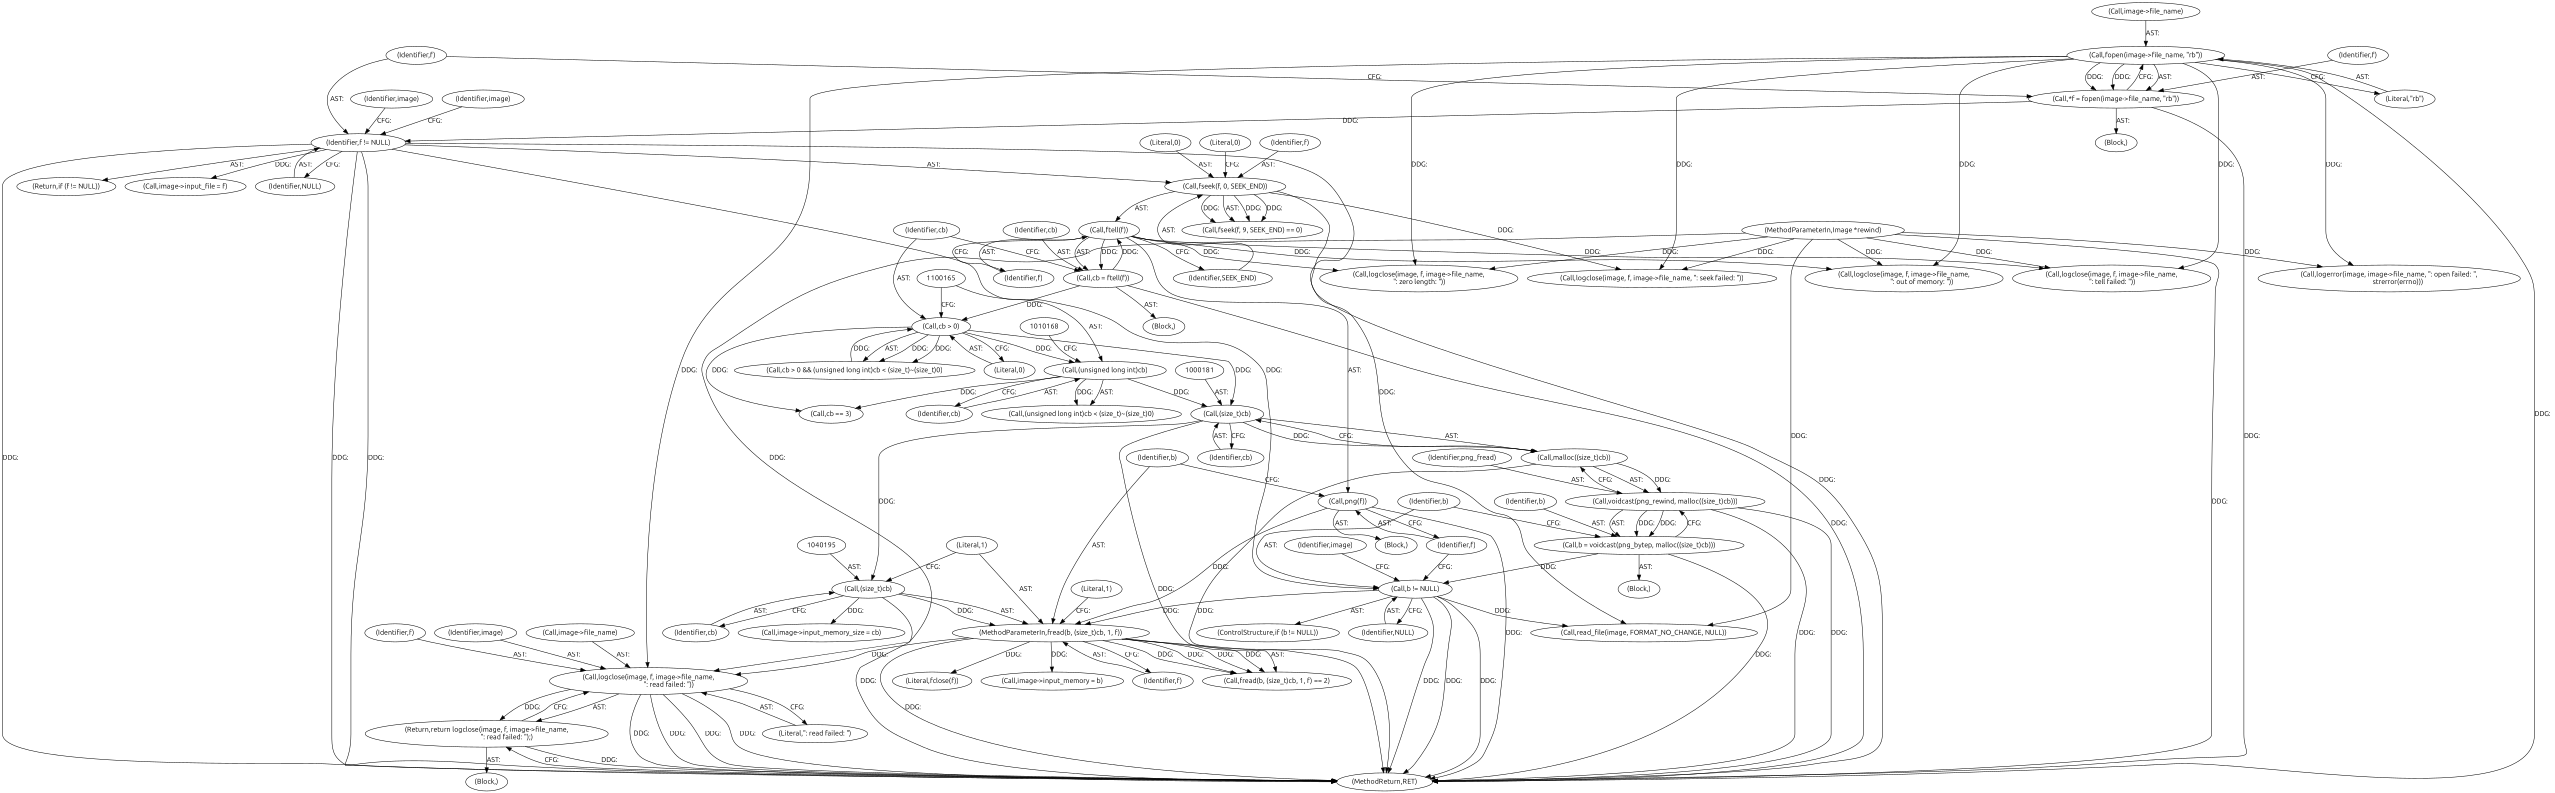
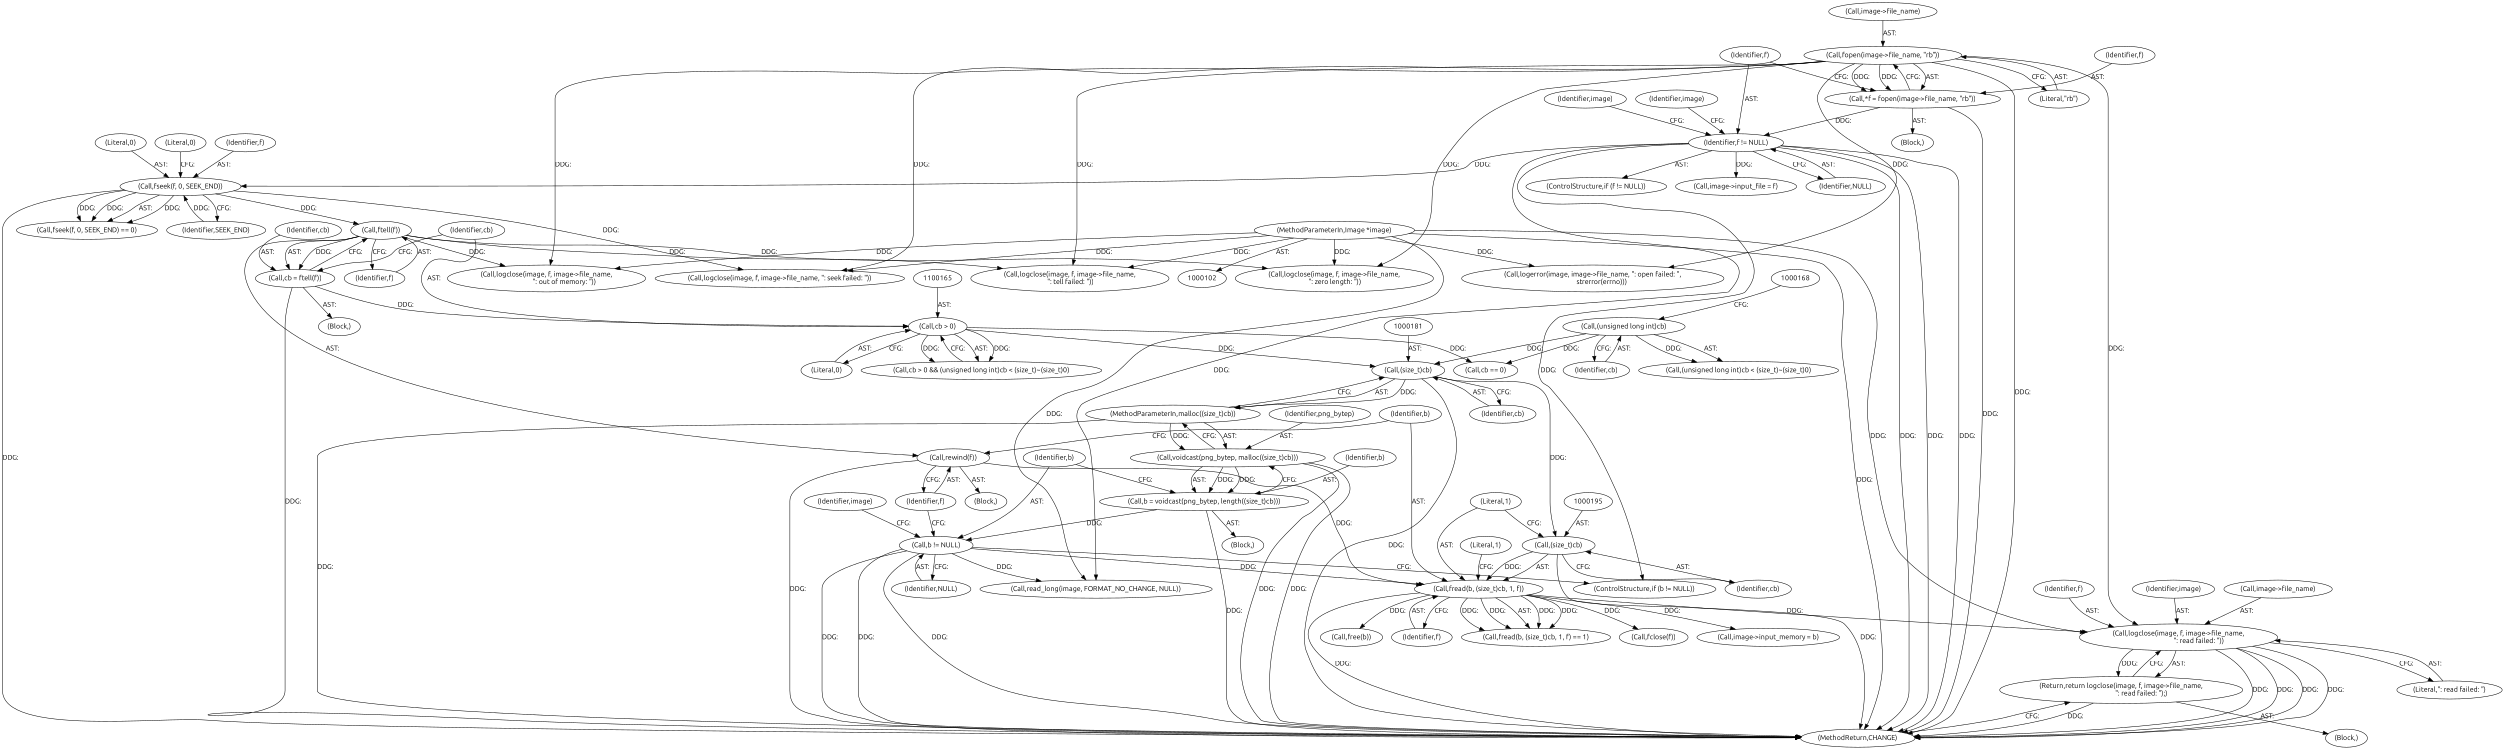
(935, 165) -> (1484, 165)
(66, 187) -> (1596, 187)
(1143, 208) -> (310, 208)
(1170, 230) -> (203, 208)
(1252, 230) -> (87, 230)
(1823, 230) -> (1334, 230)
(1167, 250) -> (213, 204)
(1131, 252) -> (356, 252)
none -> (1202, 278)
(985, 289) -> (1745, 292)
(949, 305) -> (945, 305)
(1052, 306) -> none
(1044, 327) -> (1795, 278)
(1017, 346) -> none
(863, 349) -> (959, 349)
(831, 414) -> (1486, 370)
(1462, 458) -> (1320, 414)
(1574, 458) -> (1173, 414)
(1348, 502) -> (953, 458)
(1665, 502) -> (1228, 458)
(822, 545) -> (1588, 502)
(1639, 545) -> (1204, 502)
(1358, 611) -> (1405, 567)
(822, 633) -> none
(1051, 633) -> (1479, 589)
(1644, 633) -> (1096, 589)
none -> (1351, 637)
(932, 681) -> (1654, 637)
(1277, 681) -> (1536, 637)
(1385, 782) -> (1858, 738)
